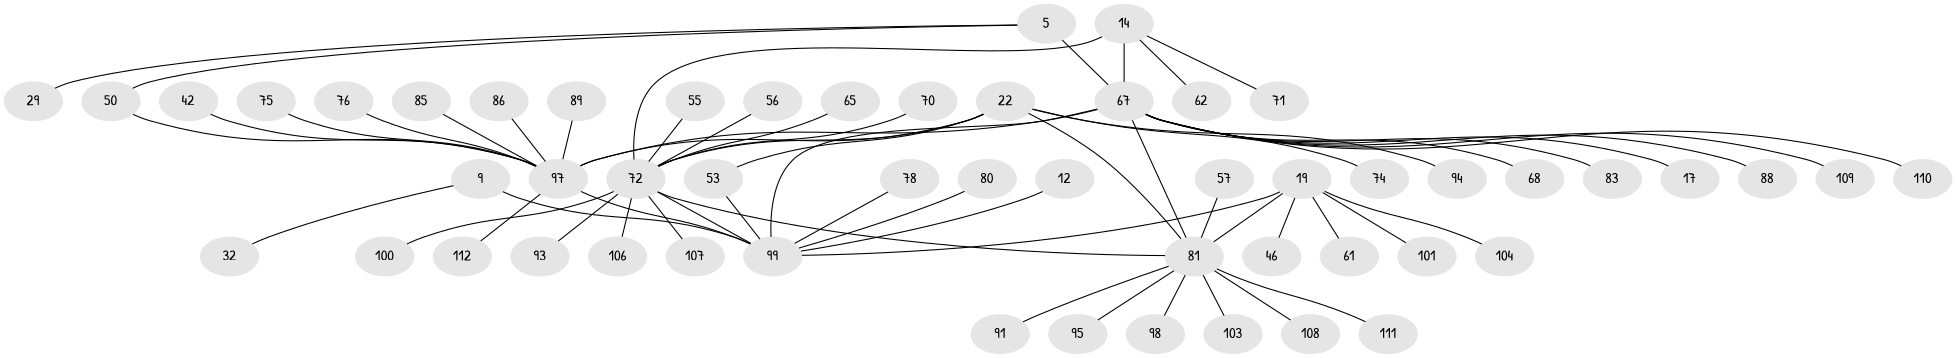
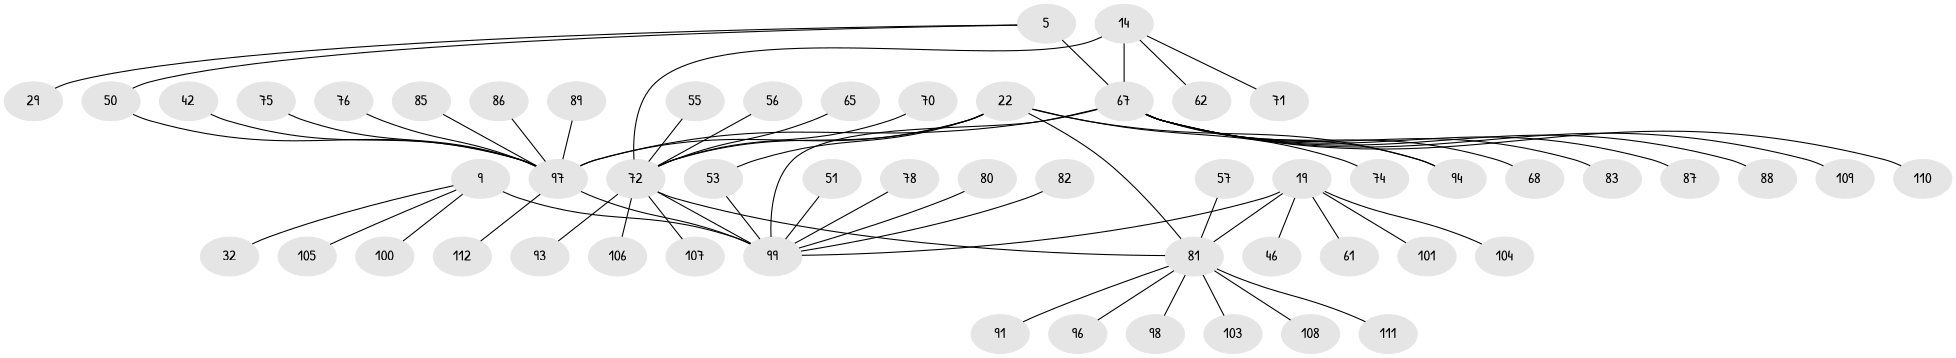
none -> (832, 179)
(1065, 179) -> (1065, 179)
(1159, 179) -> (1291, 140)
(1690, 179) -> (1690, 179)
(526, 215) -> (433, 218)
none -> (307, 257)
(1078, 334) -> (1078, 334)
